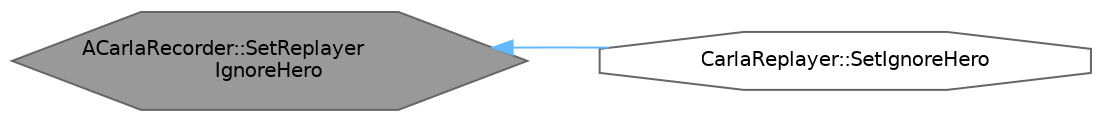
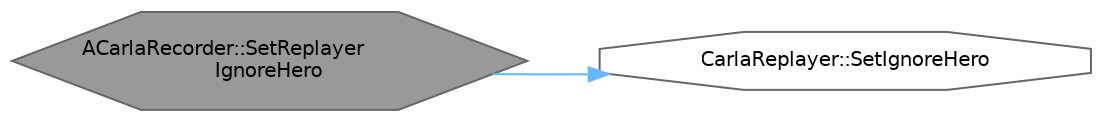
(561, 47) -> (540, 74)
